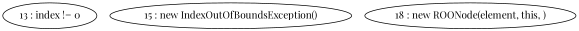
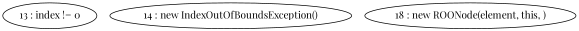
(231, 16) -> (231, 16)
